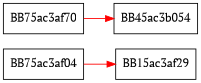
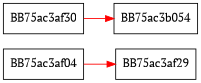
(43, 19) -> (43, 19)
(156, 19) -> (156, 19)
(156, 64) -> (156, 64)
